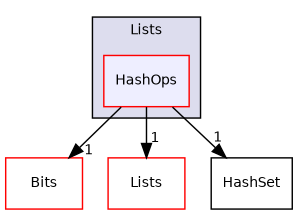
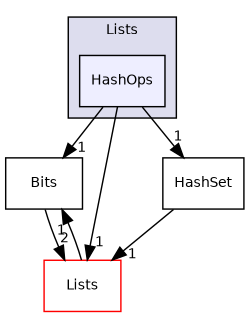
(146, 81) -> (122, 81)
(44, 183) -> (44, 183)
none -> (51, 229)
none -> (148, 230)
none -> (75, 241)
